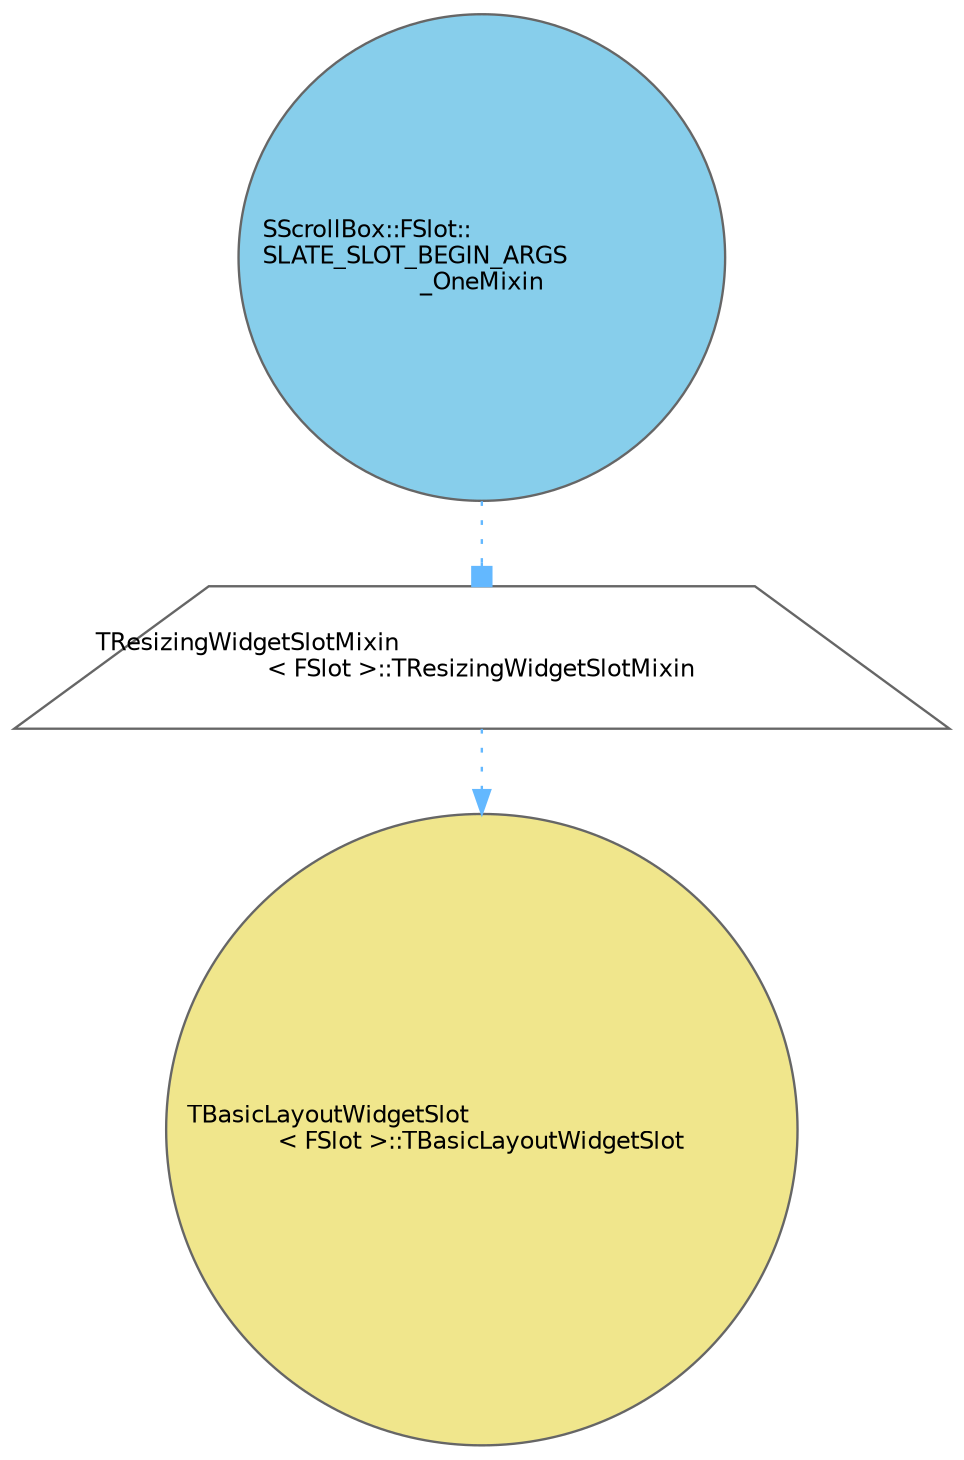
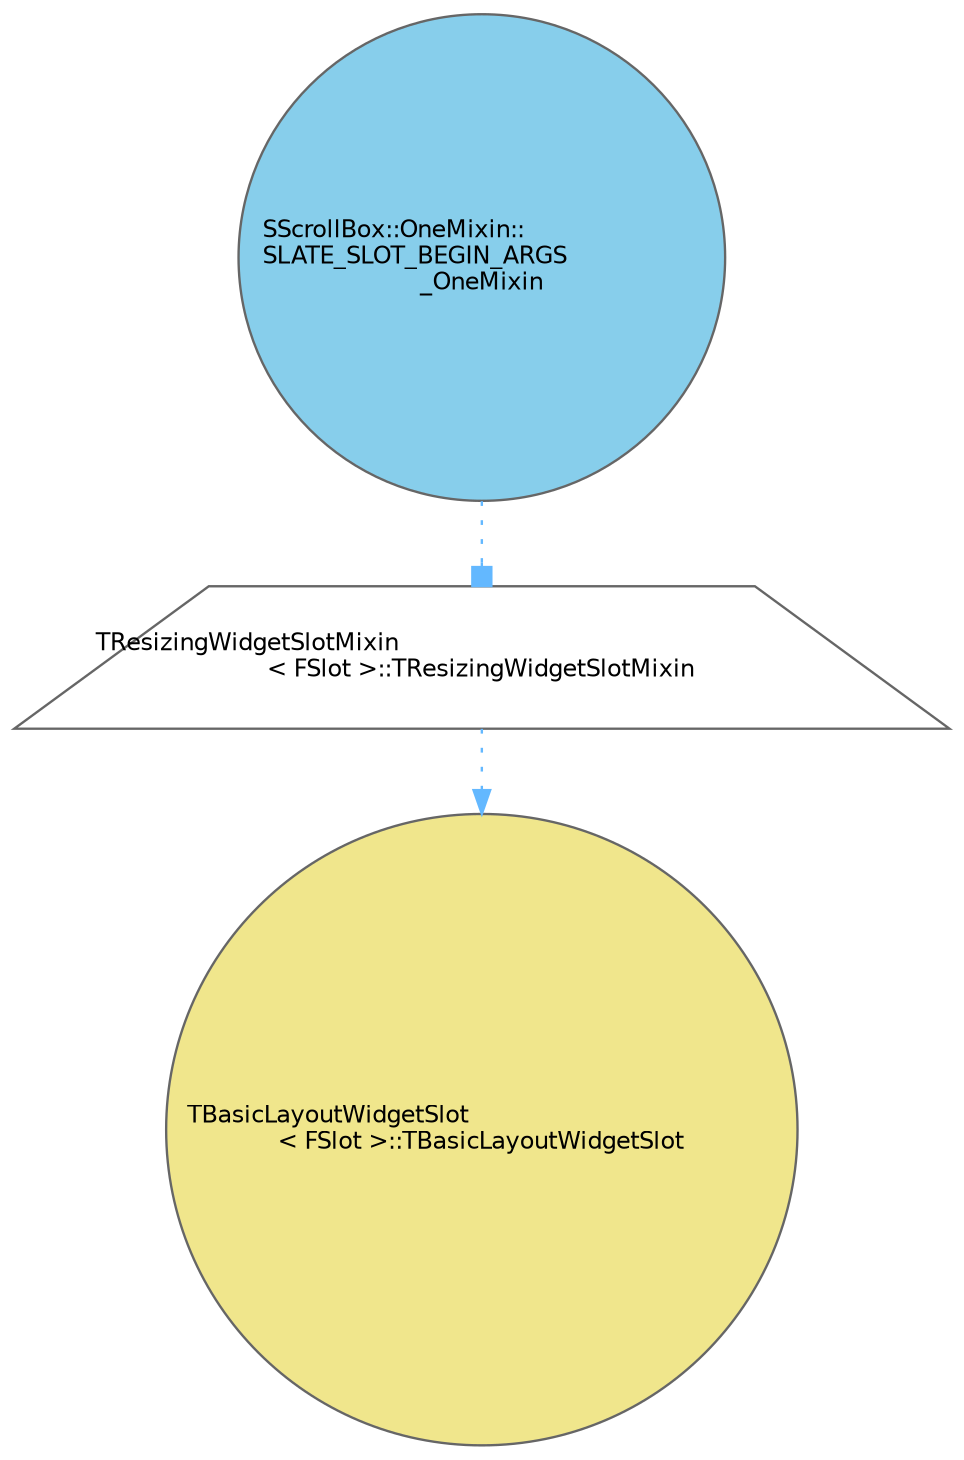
(482, 258) -> (482, 258)
